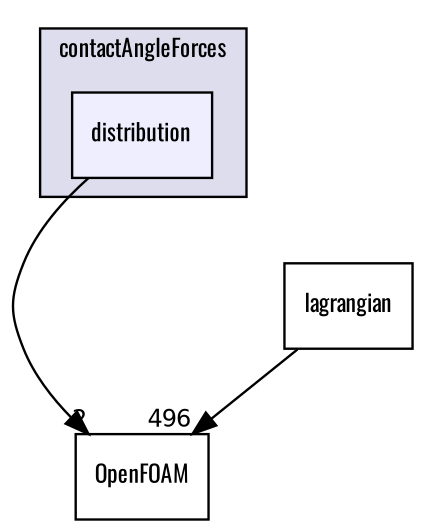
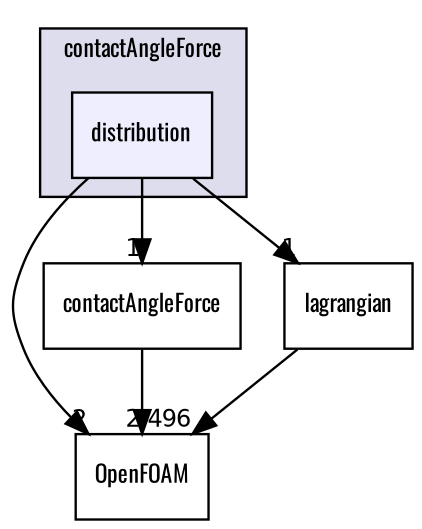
(143, 51) -> (143, 51)
none -> (236, 213)
none -> (142, 306)
